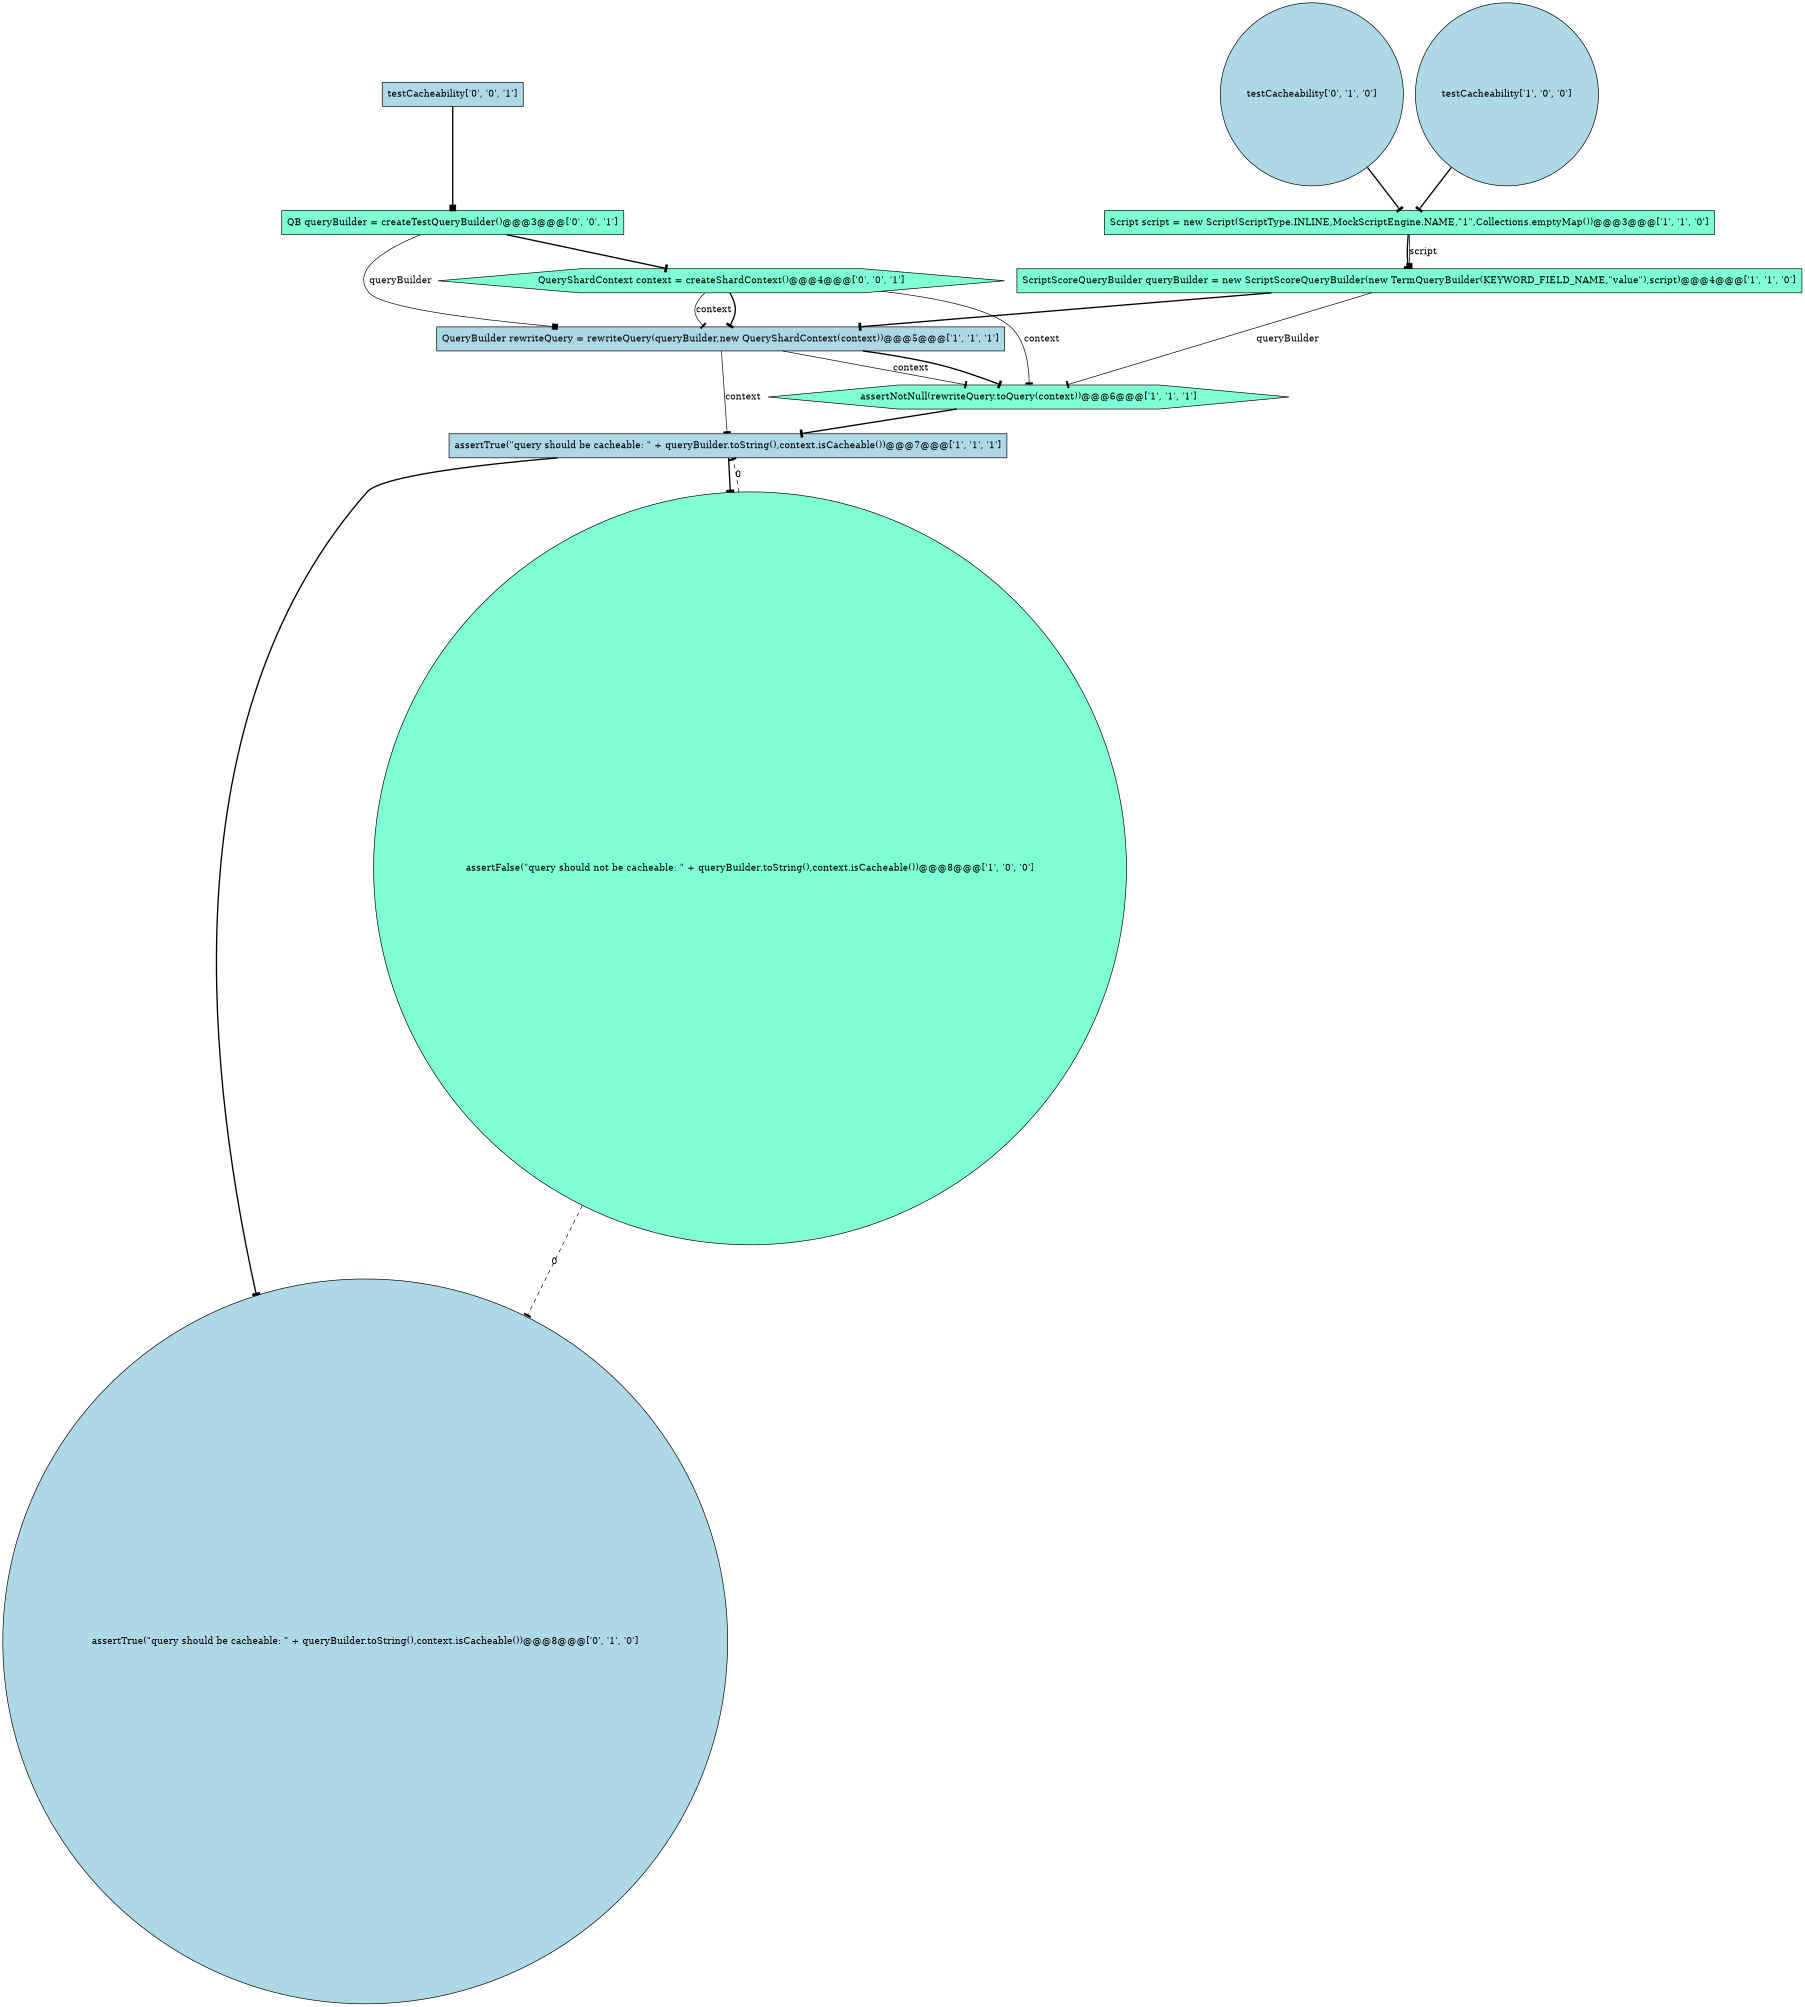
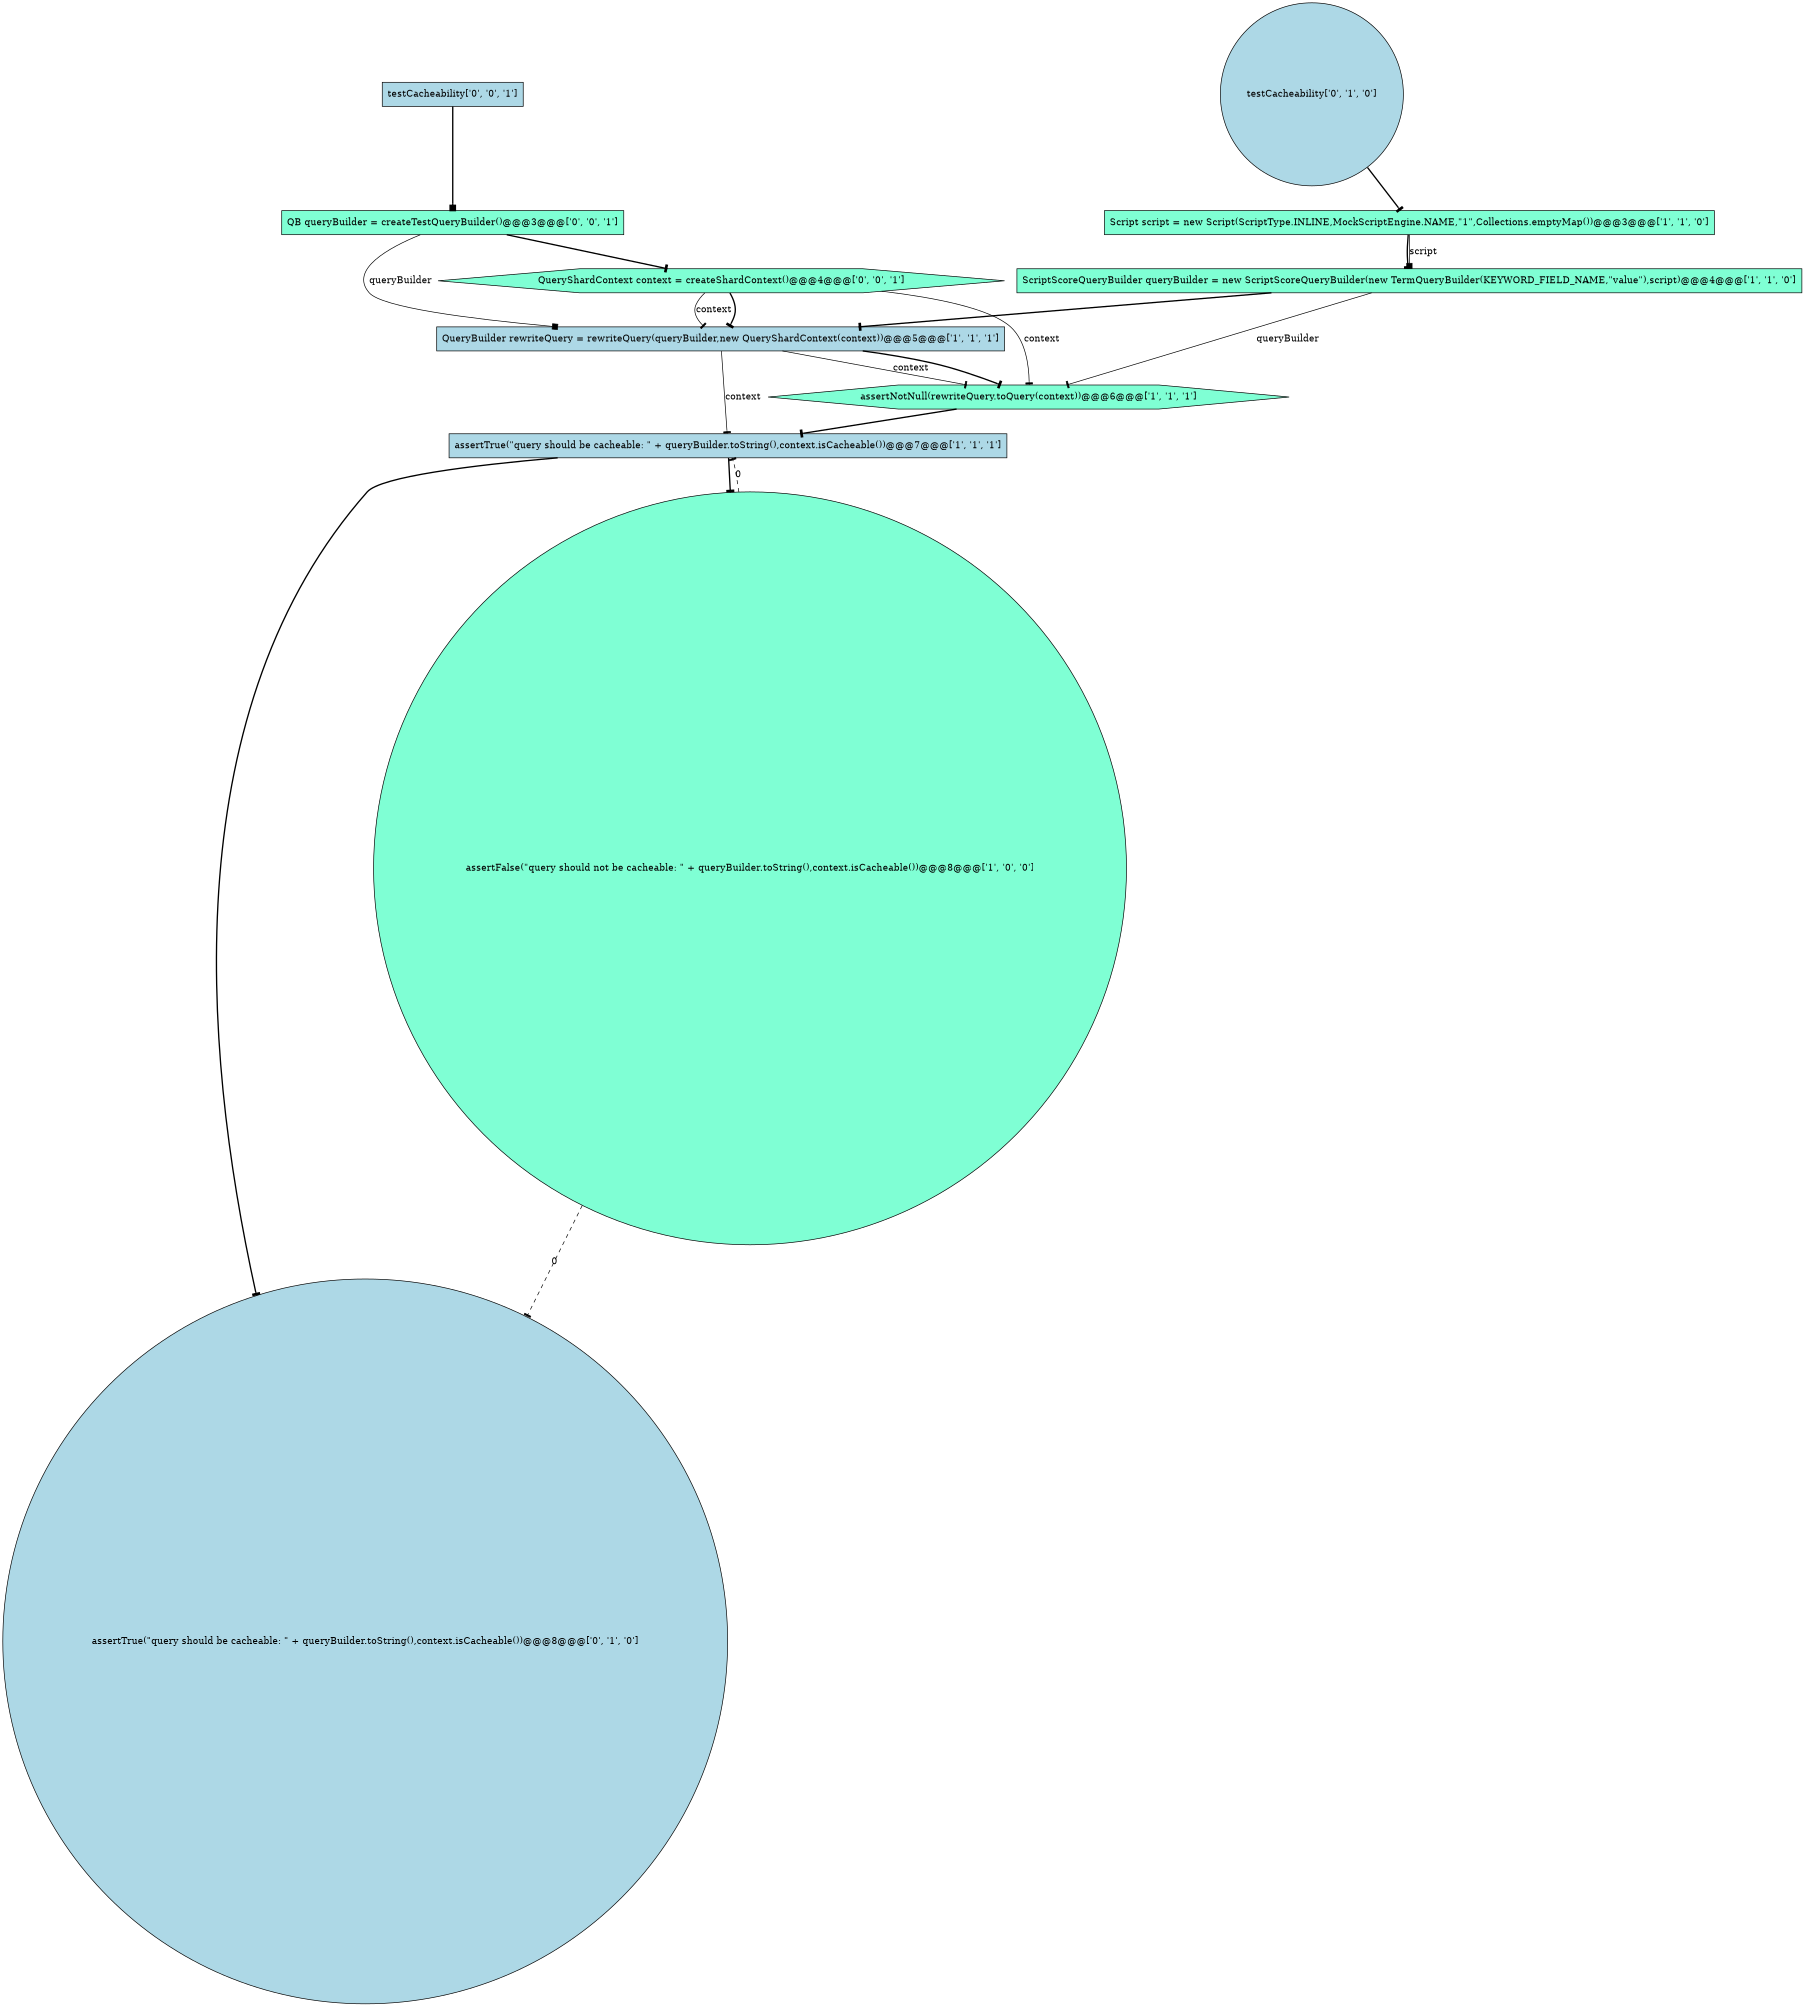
(1507, 94) -> none
